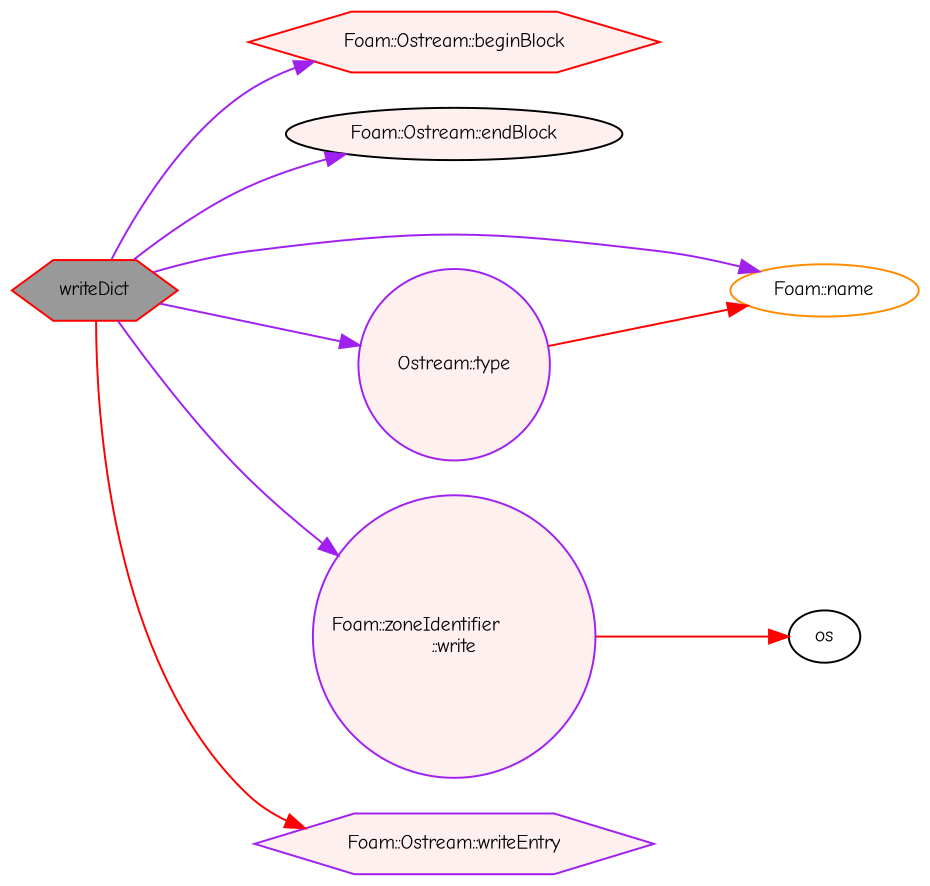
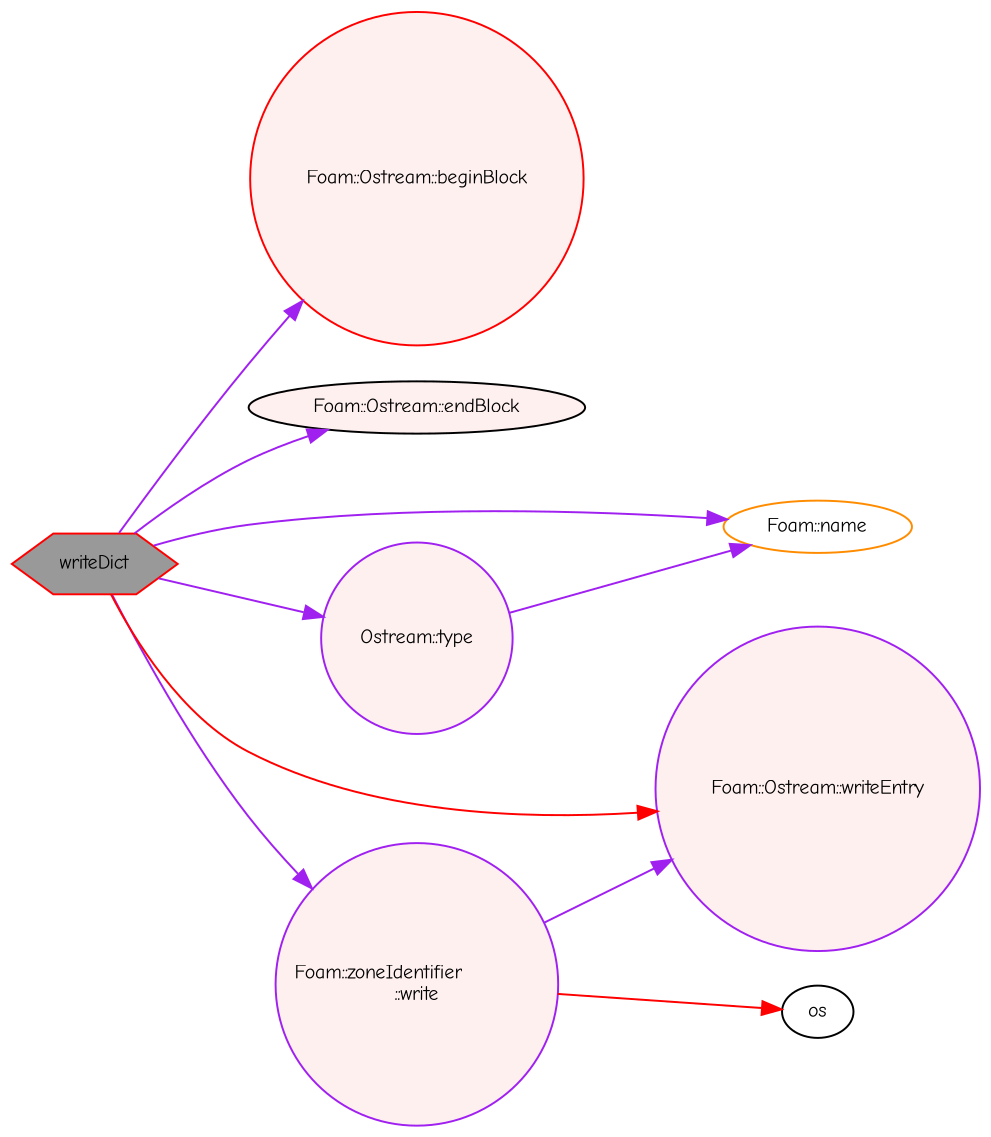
(454, 42) -> (417, 179)
(638, 328) -> (620, 582)
(454, 844) -> (818, 789)
none -> (599, 896)
